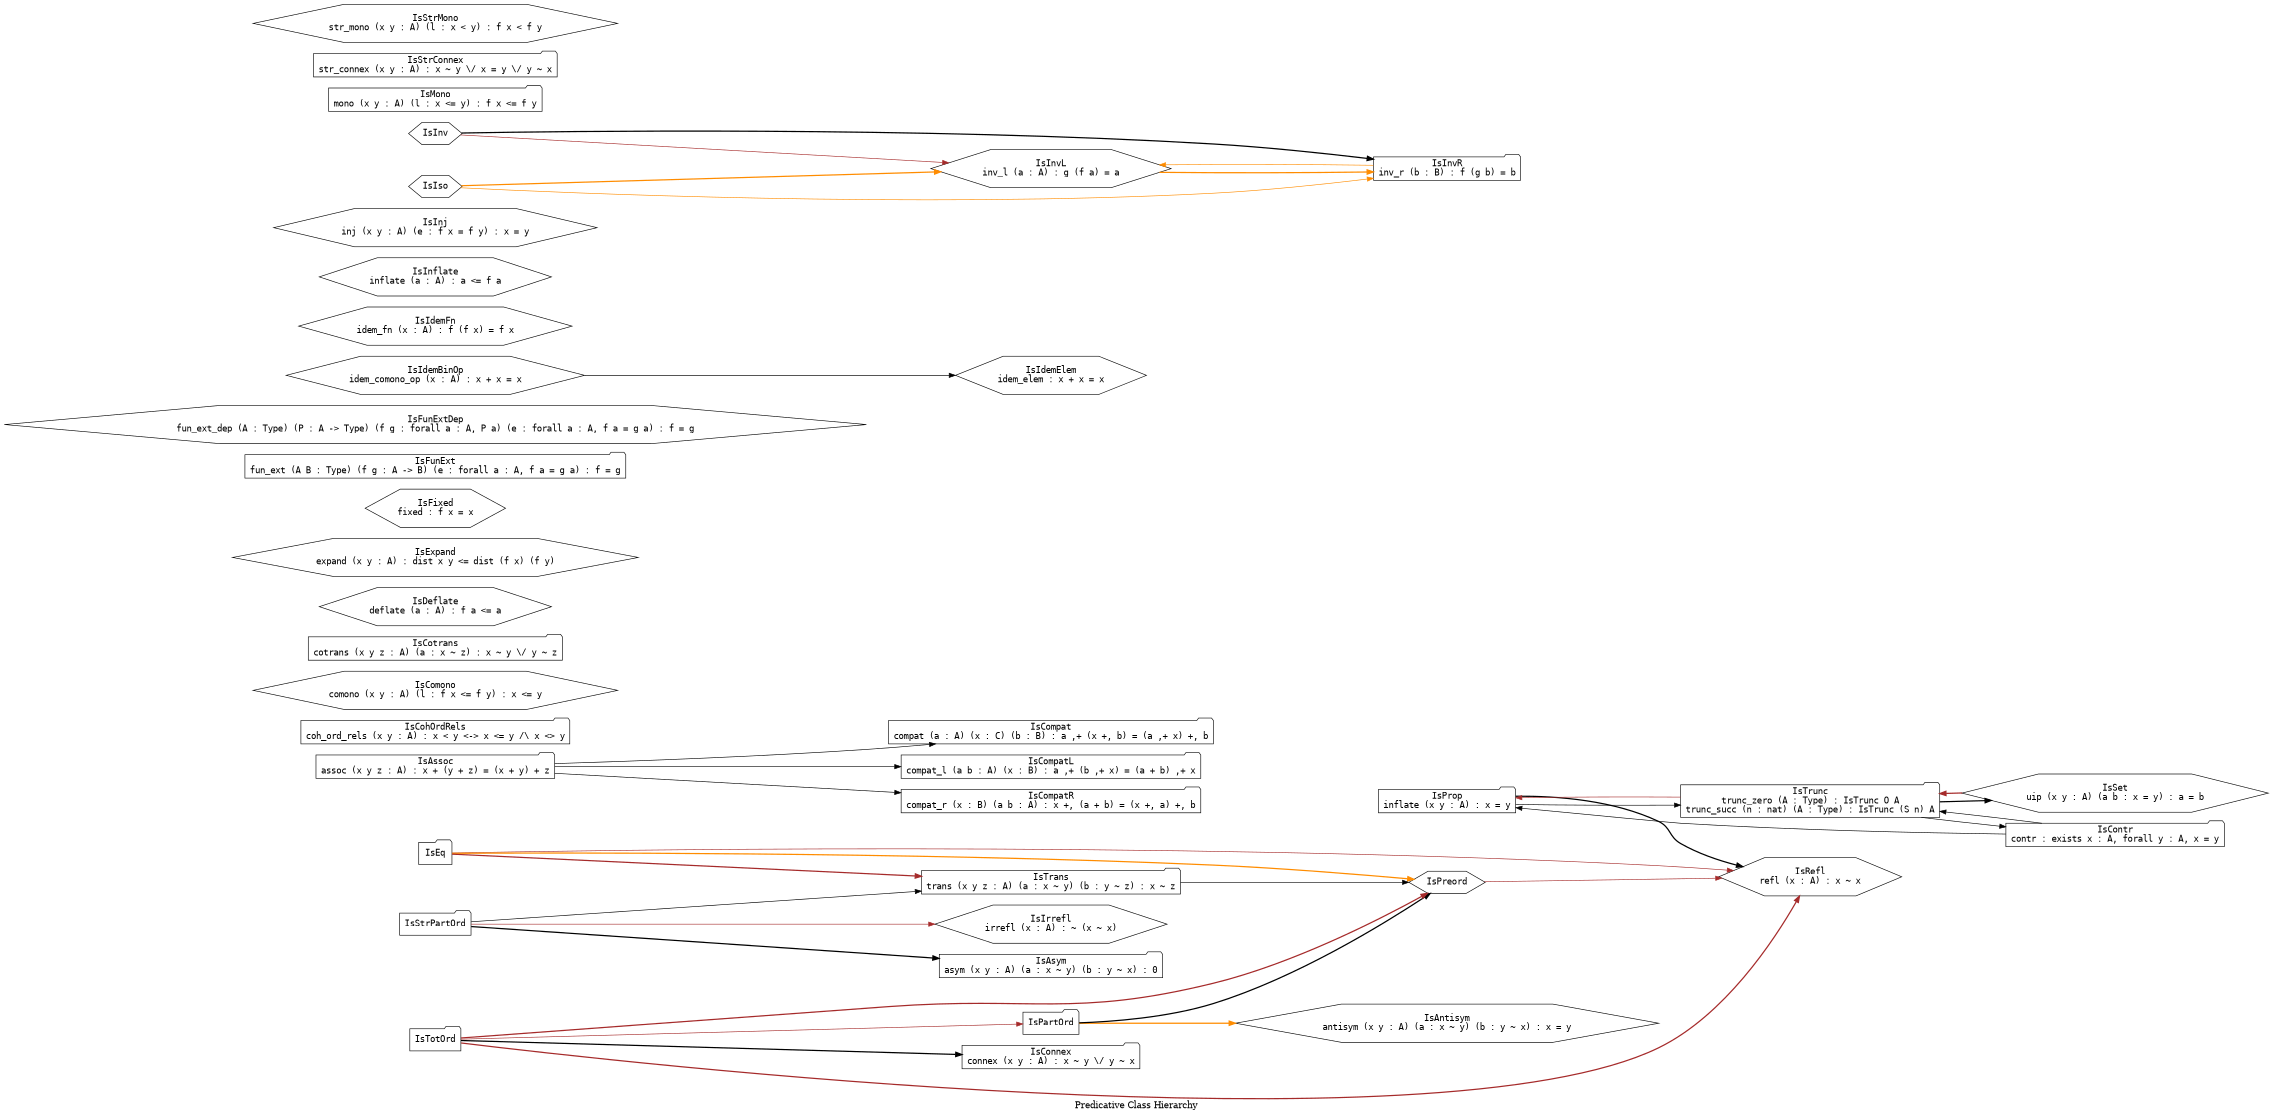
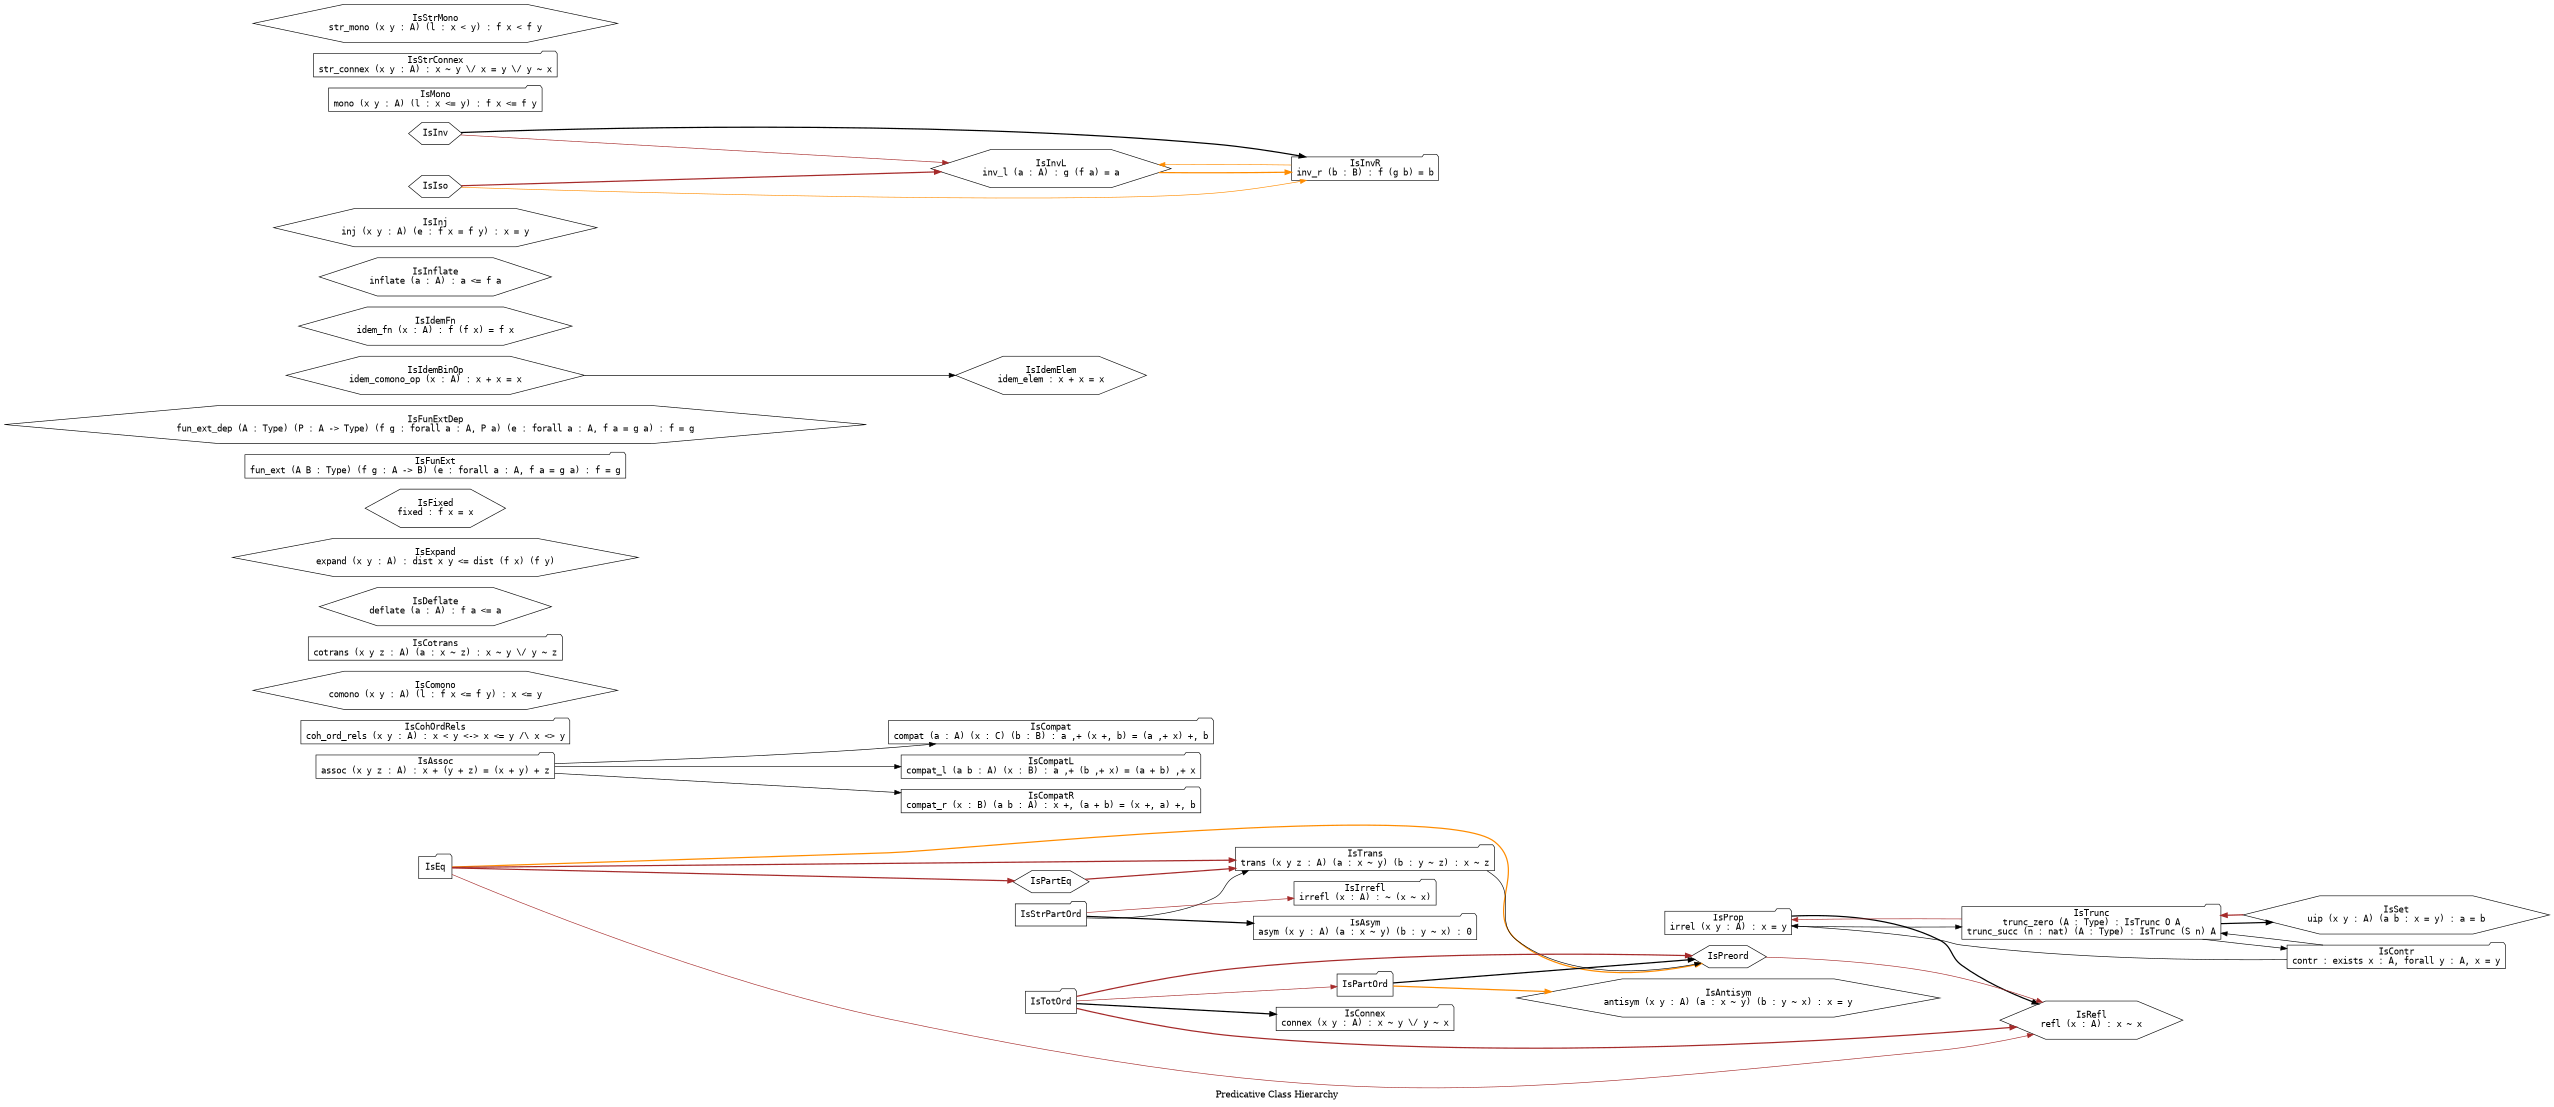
(698, 179) -> (698, 179)
(1447, 801) -> (1728, 923)
none -> (1051, 882)
(1051, 924) -> (1365, 893)
